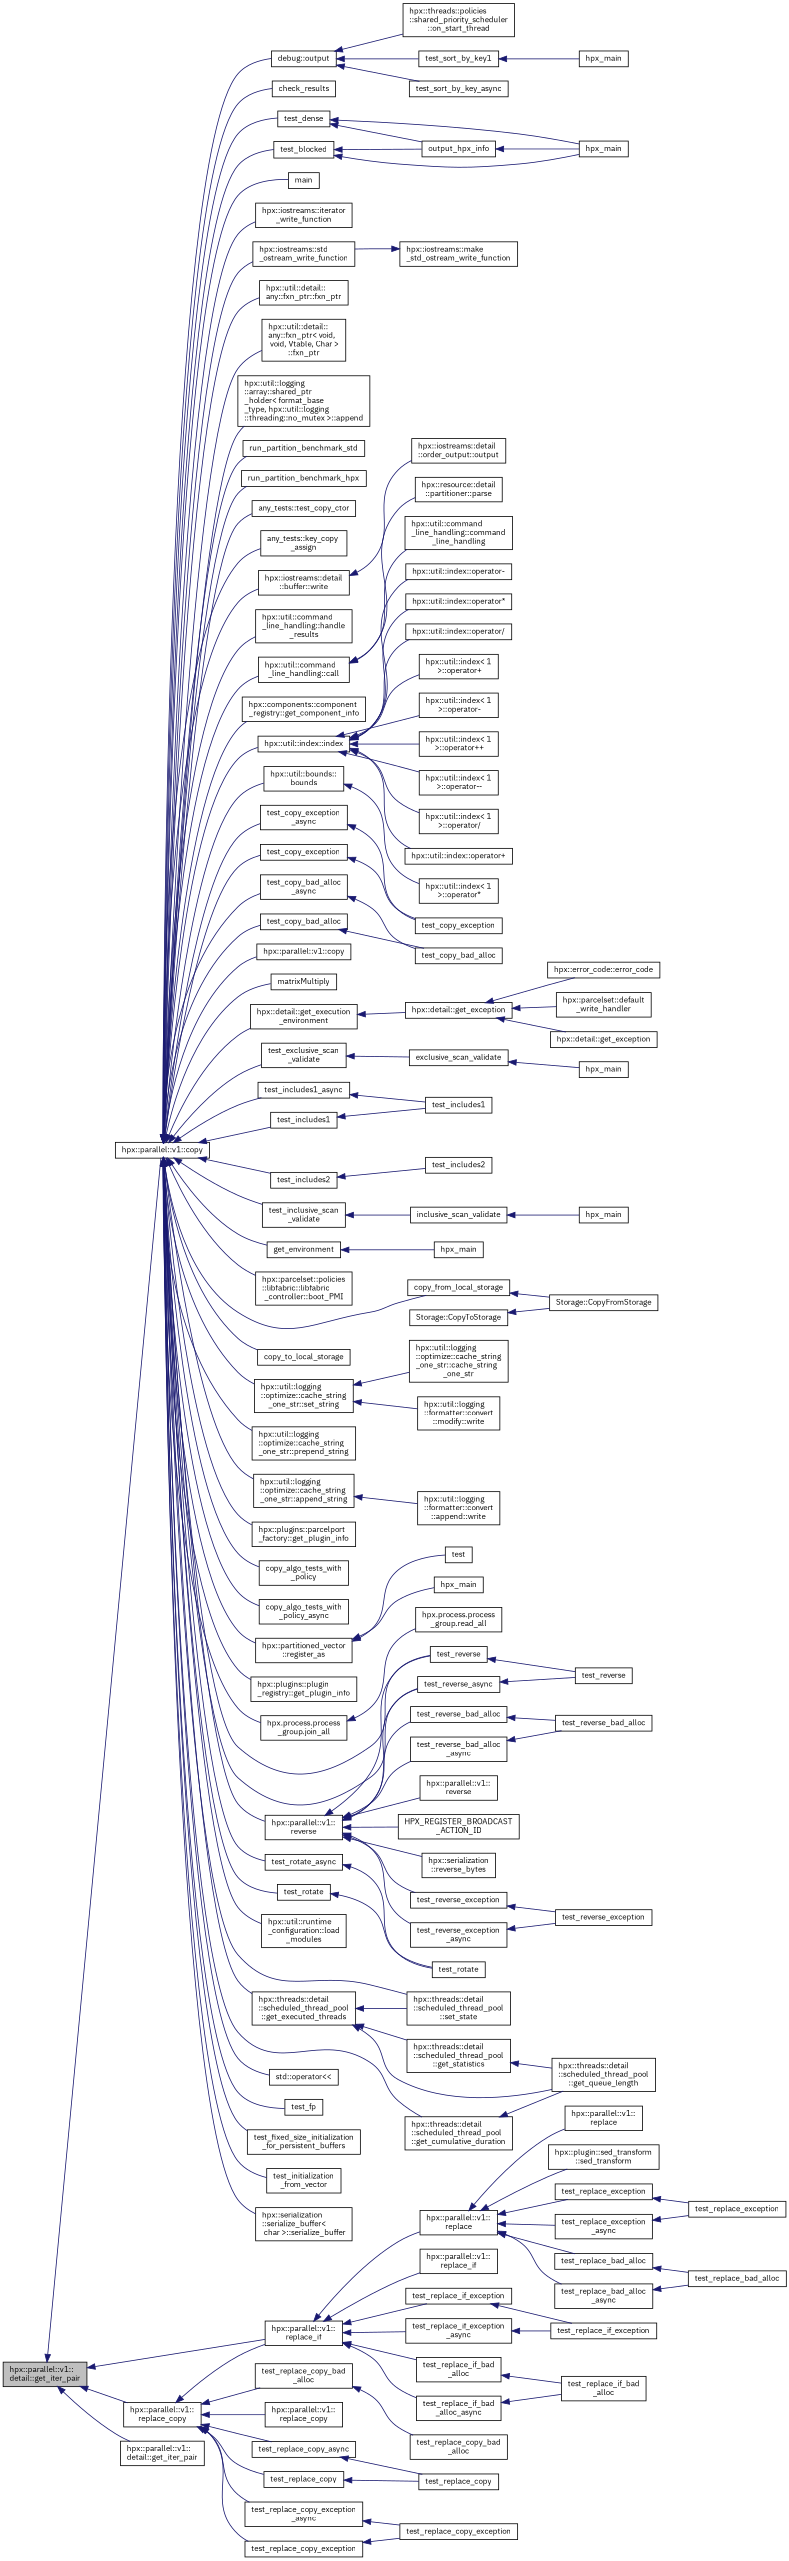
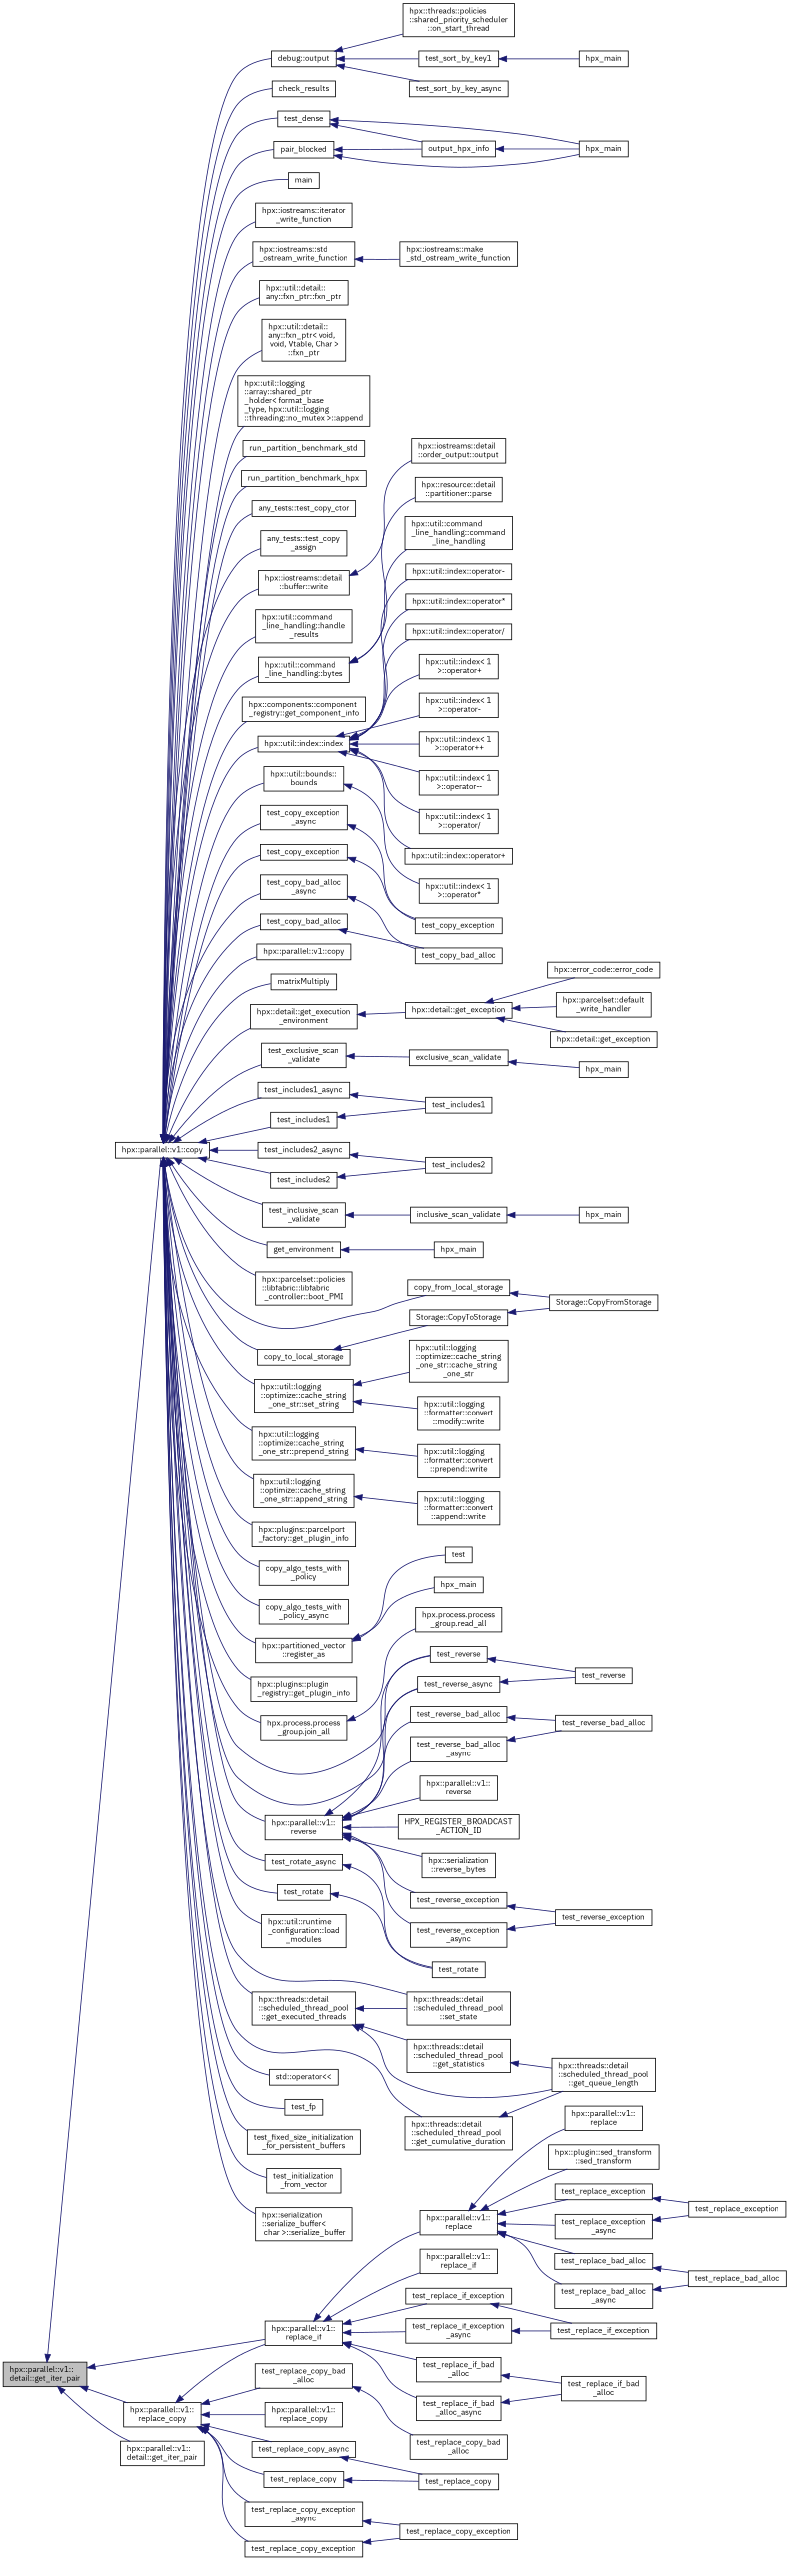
(304, 150) -> (304, 150)
(373, 249) -> (381, 259)
(304, 543) -> (304, 543)
(304, 670) -> (304, 670)
none -> (304, 1150)
none -> (384, 1336)
none -> (459, 1461)
